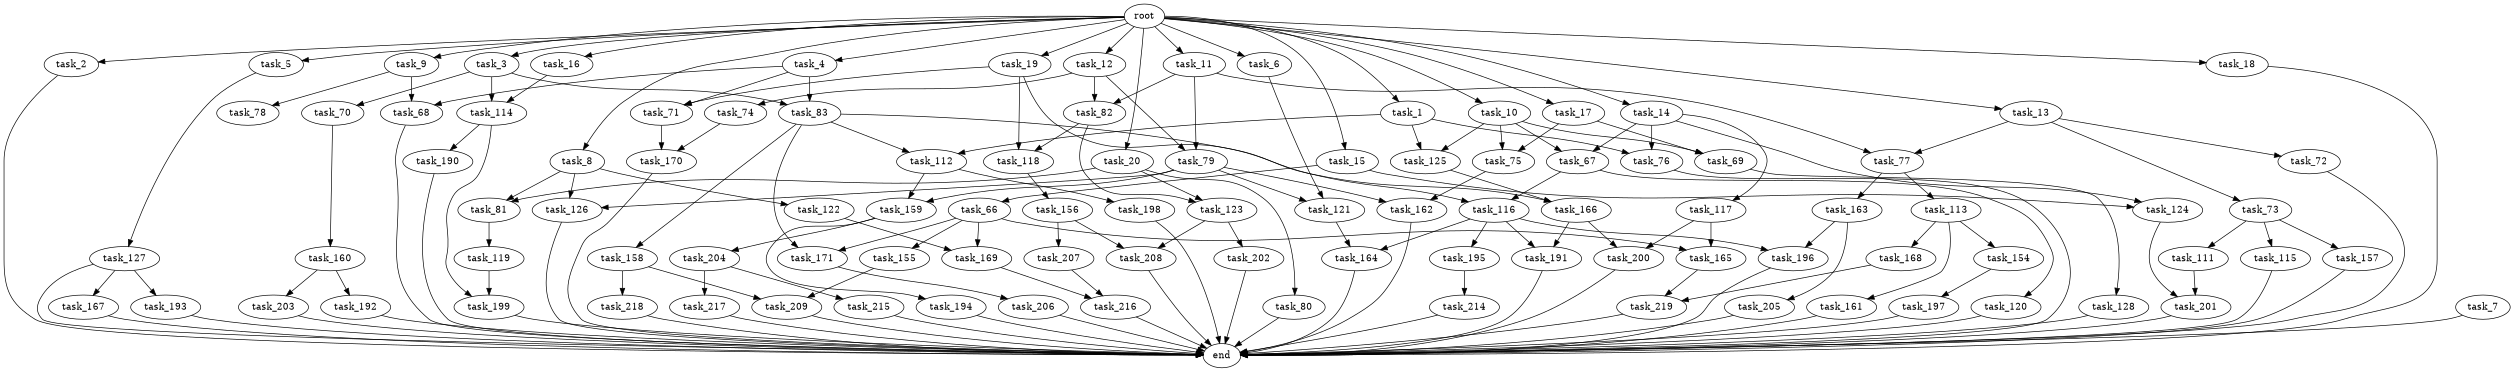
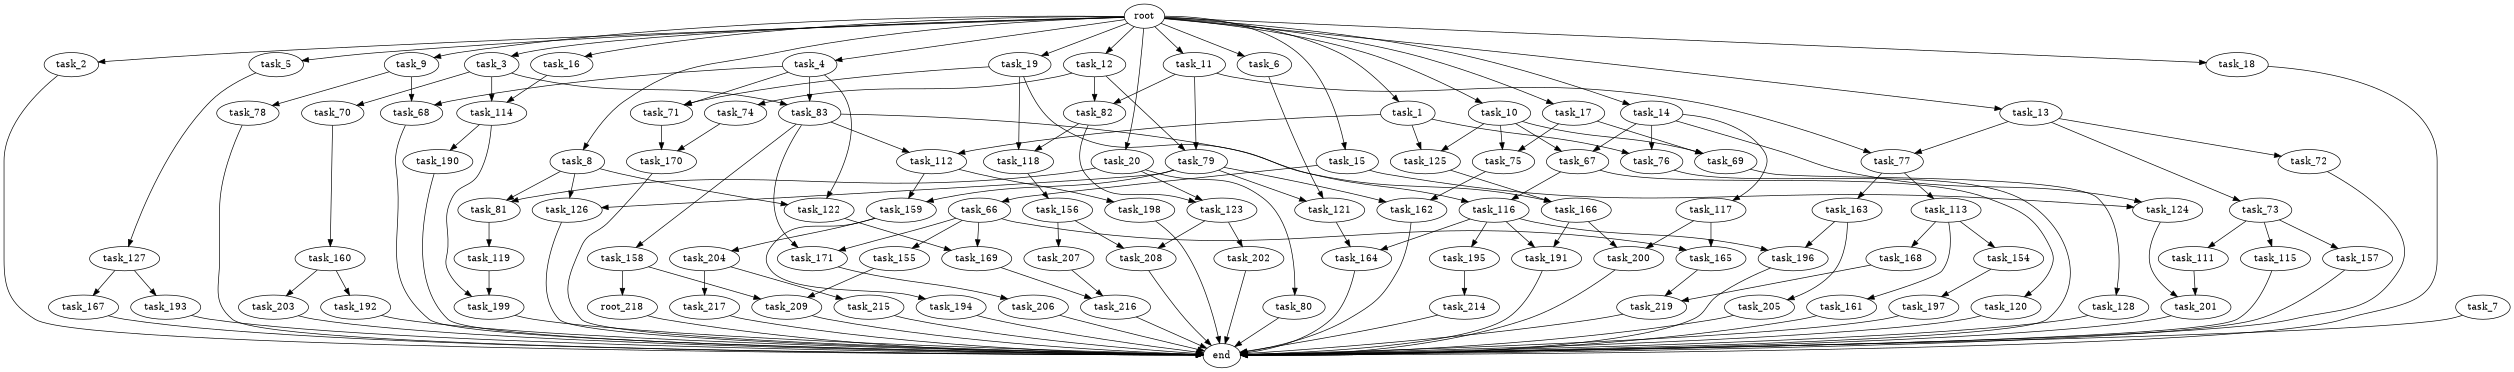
none -> (851, 134)
(622, 307) -> (622, 307)
(575, 345) -> (612, 347)
